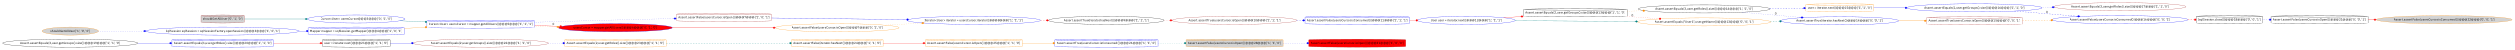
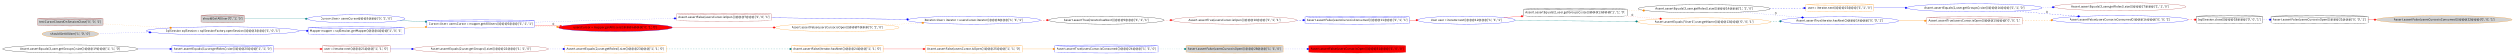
none -> (70, 22)
(356, 43) -> (356, 49)
